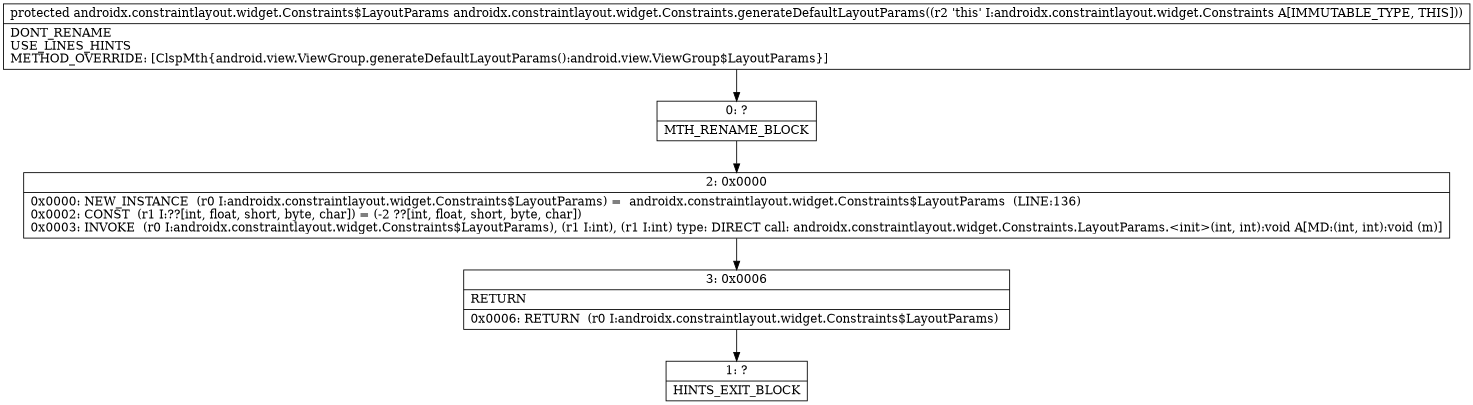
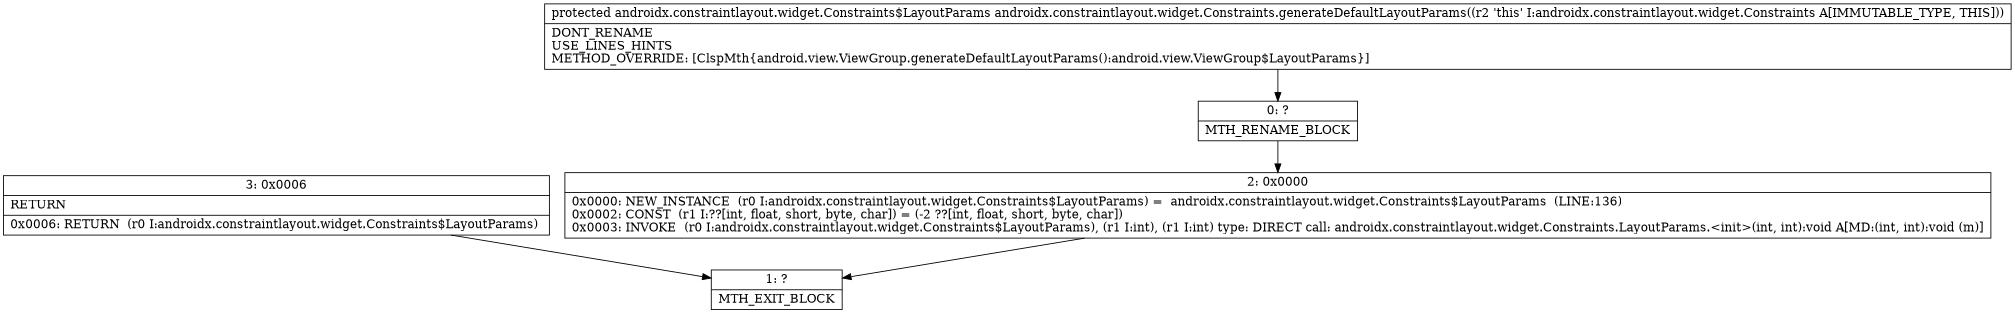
(737, 250) -> (968, 257)
(737, 391) -> (777, 299)
